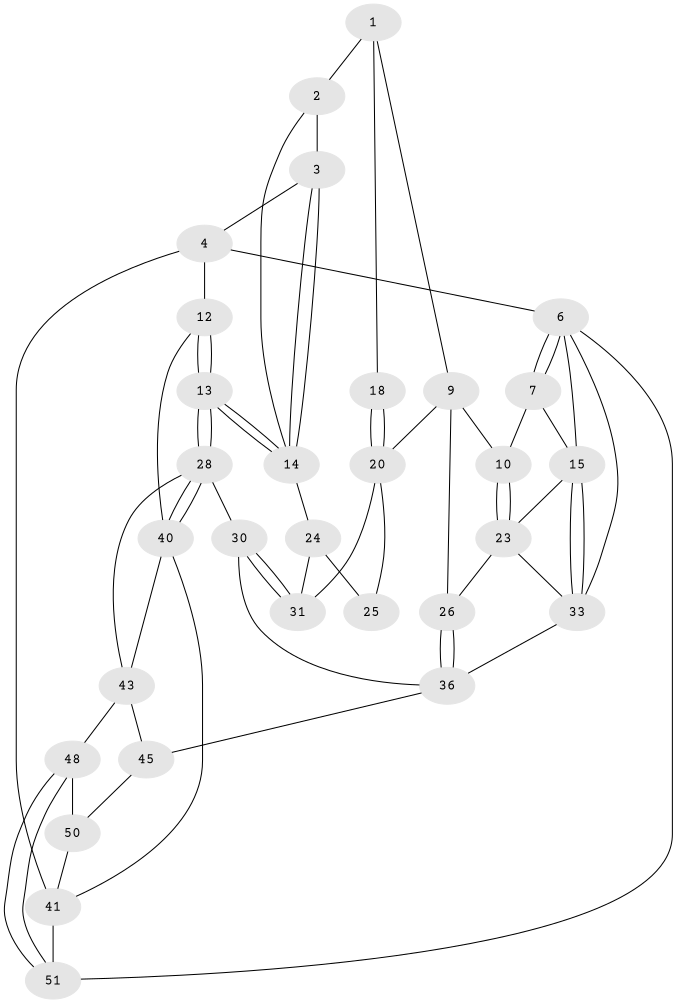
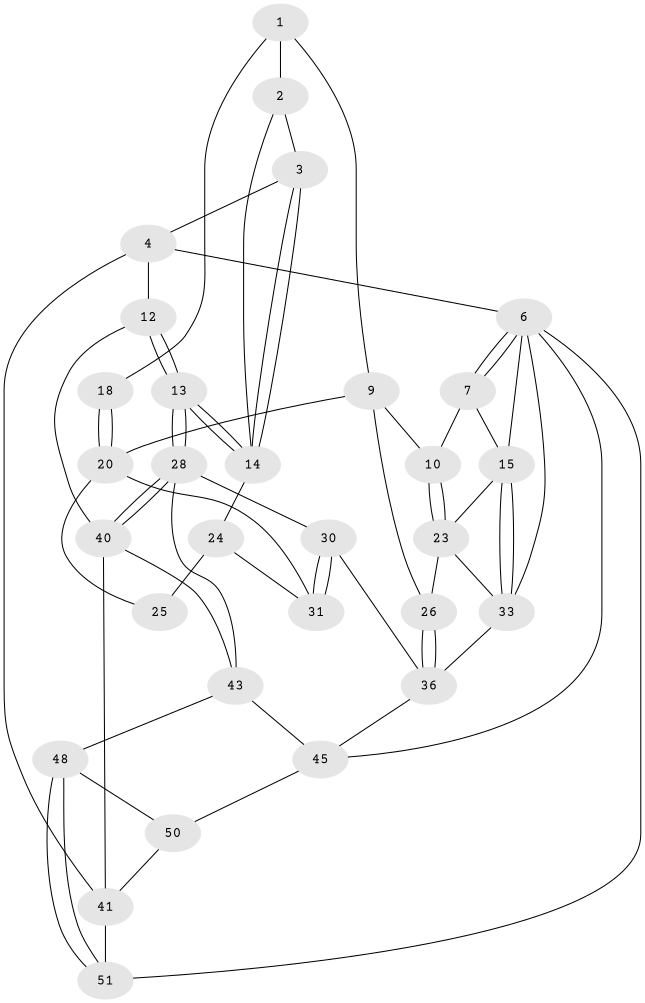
none -> (600, 623)
